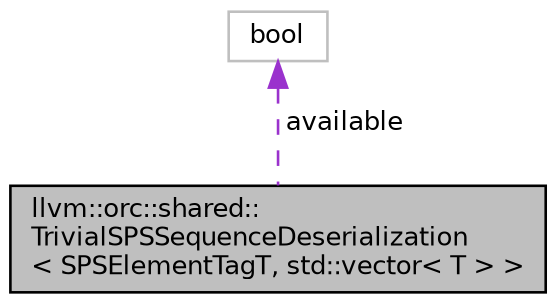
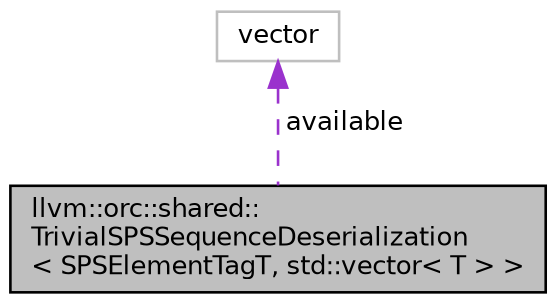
(278, 36) -> (278, 36)
